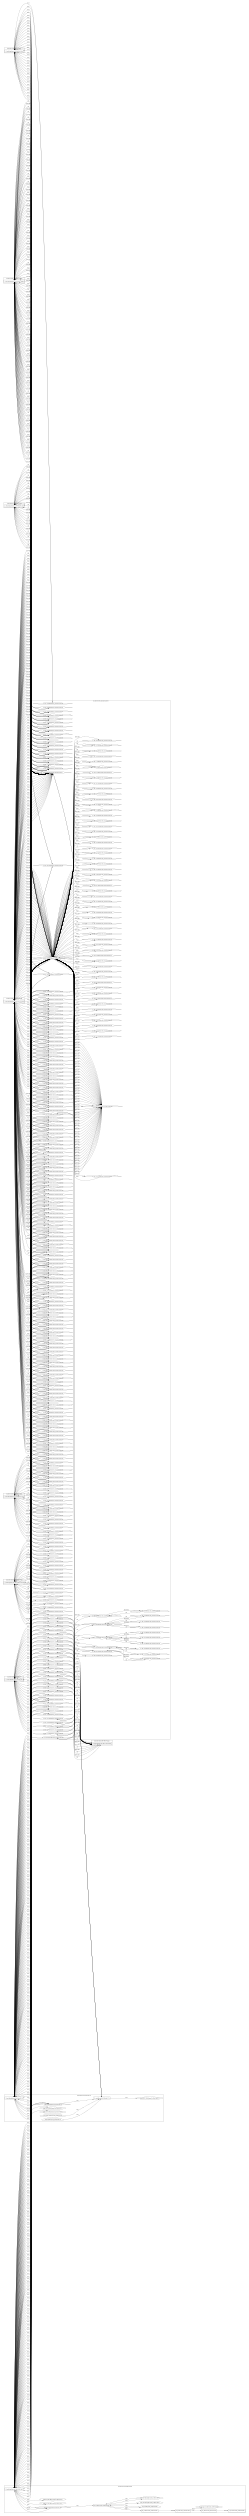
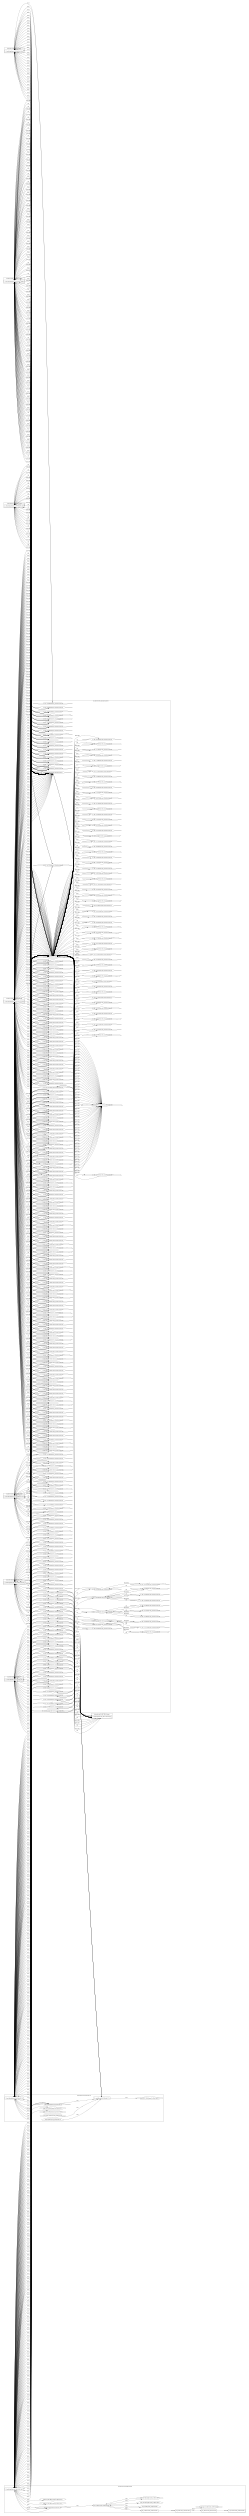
(31, 1898) -> (31, 1716)
